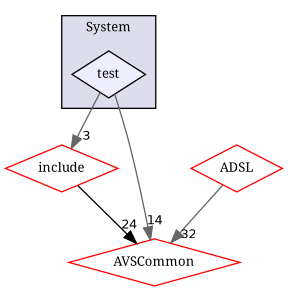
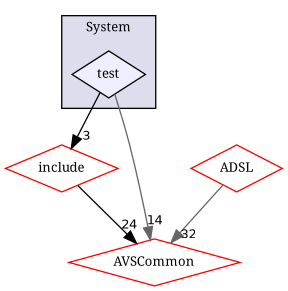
(88, 117) -> (88, 117)
